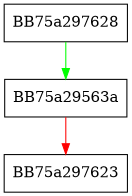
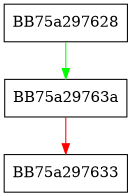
(66, 98) -> (66, 98)
(66, 173) -> (66, 173)
